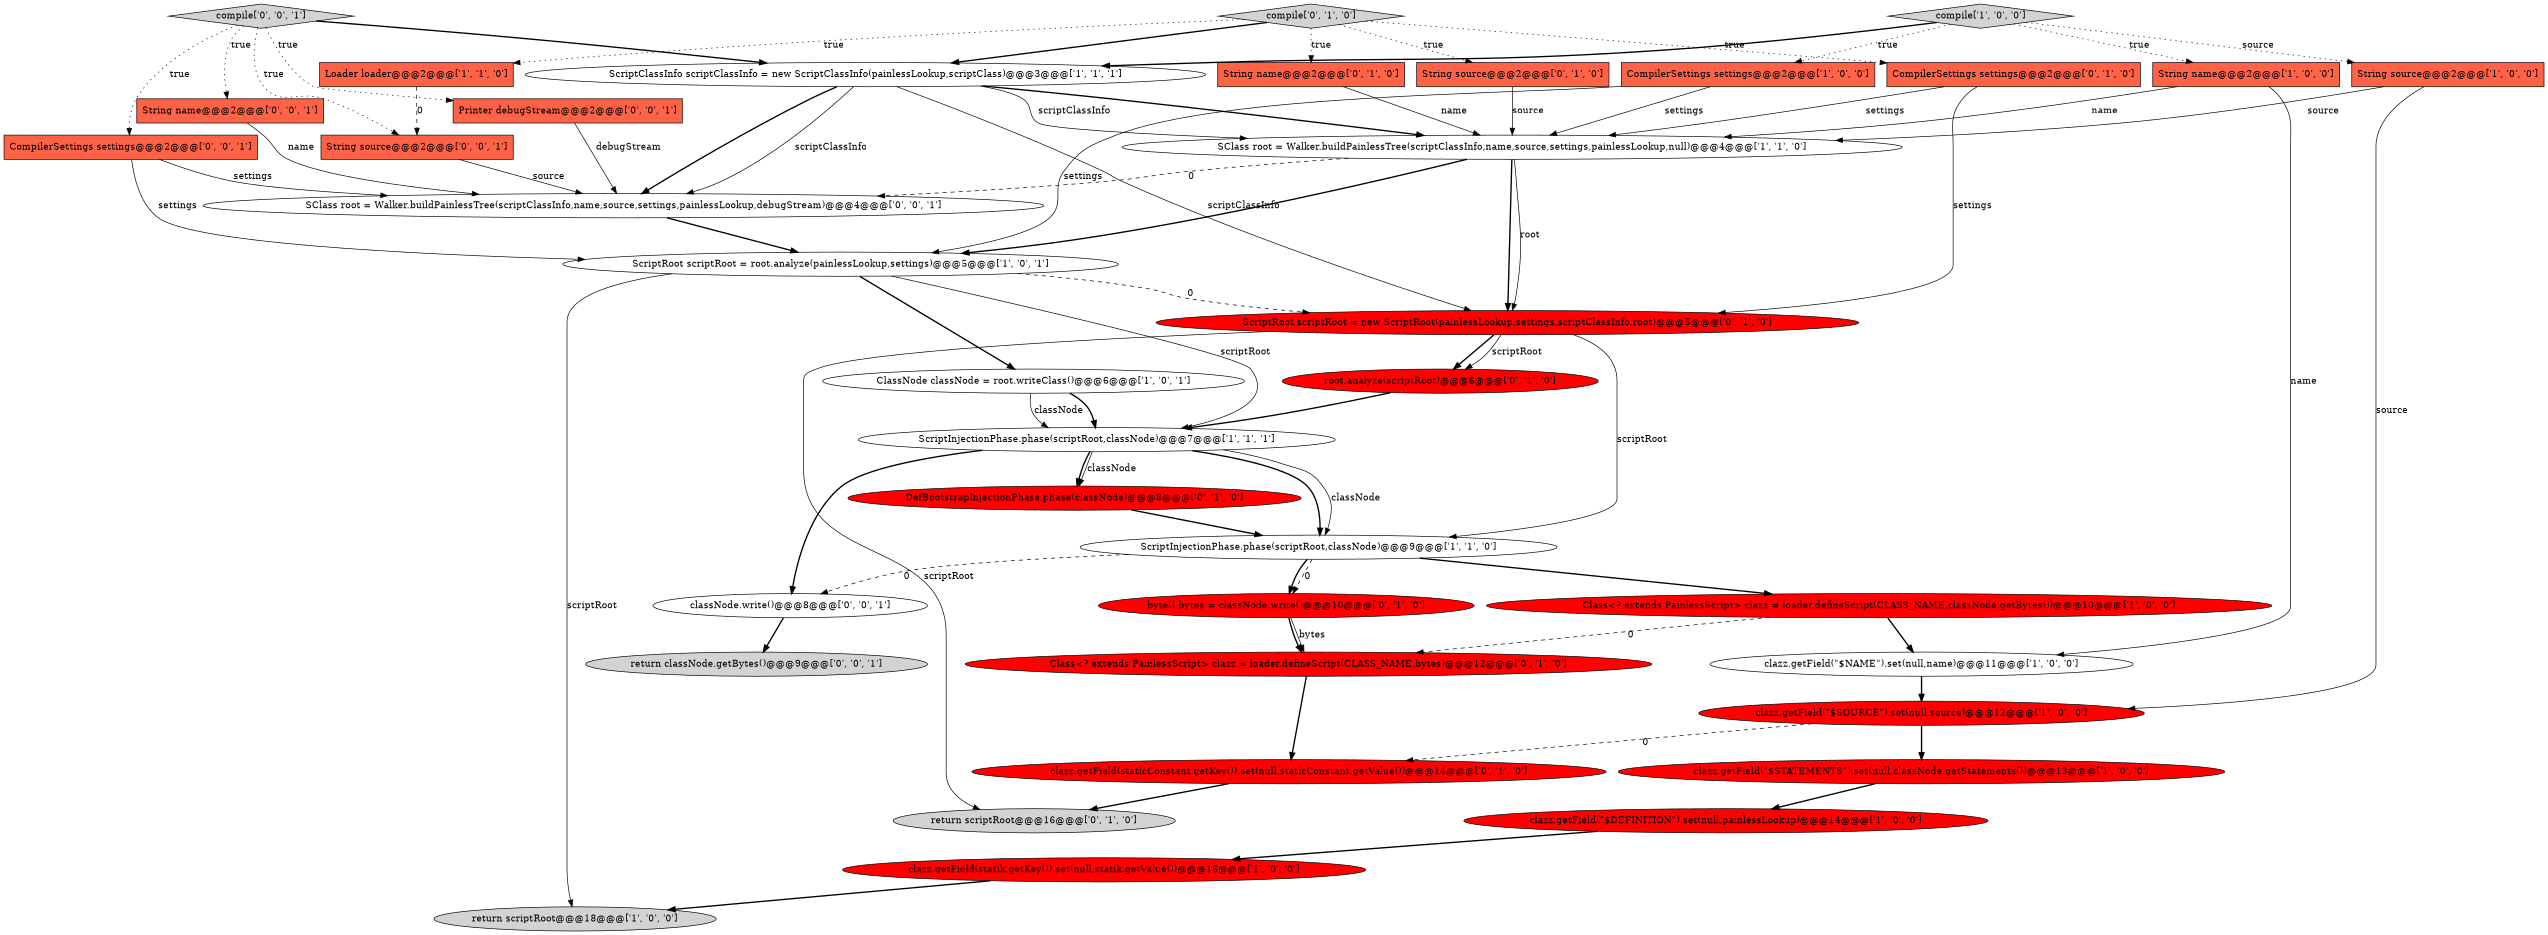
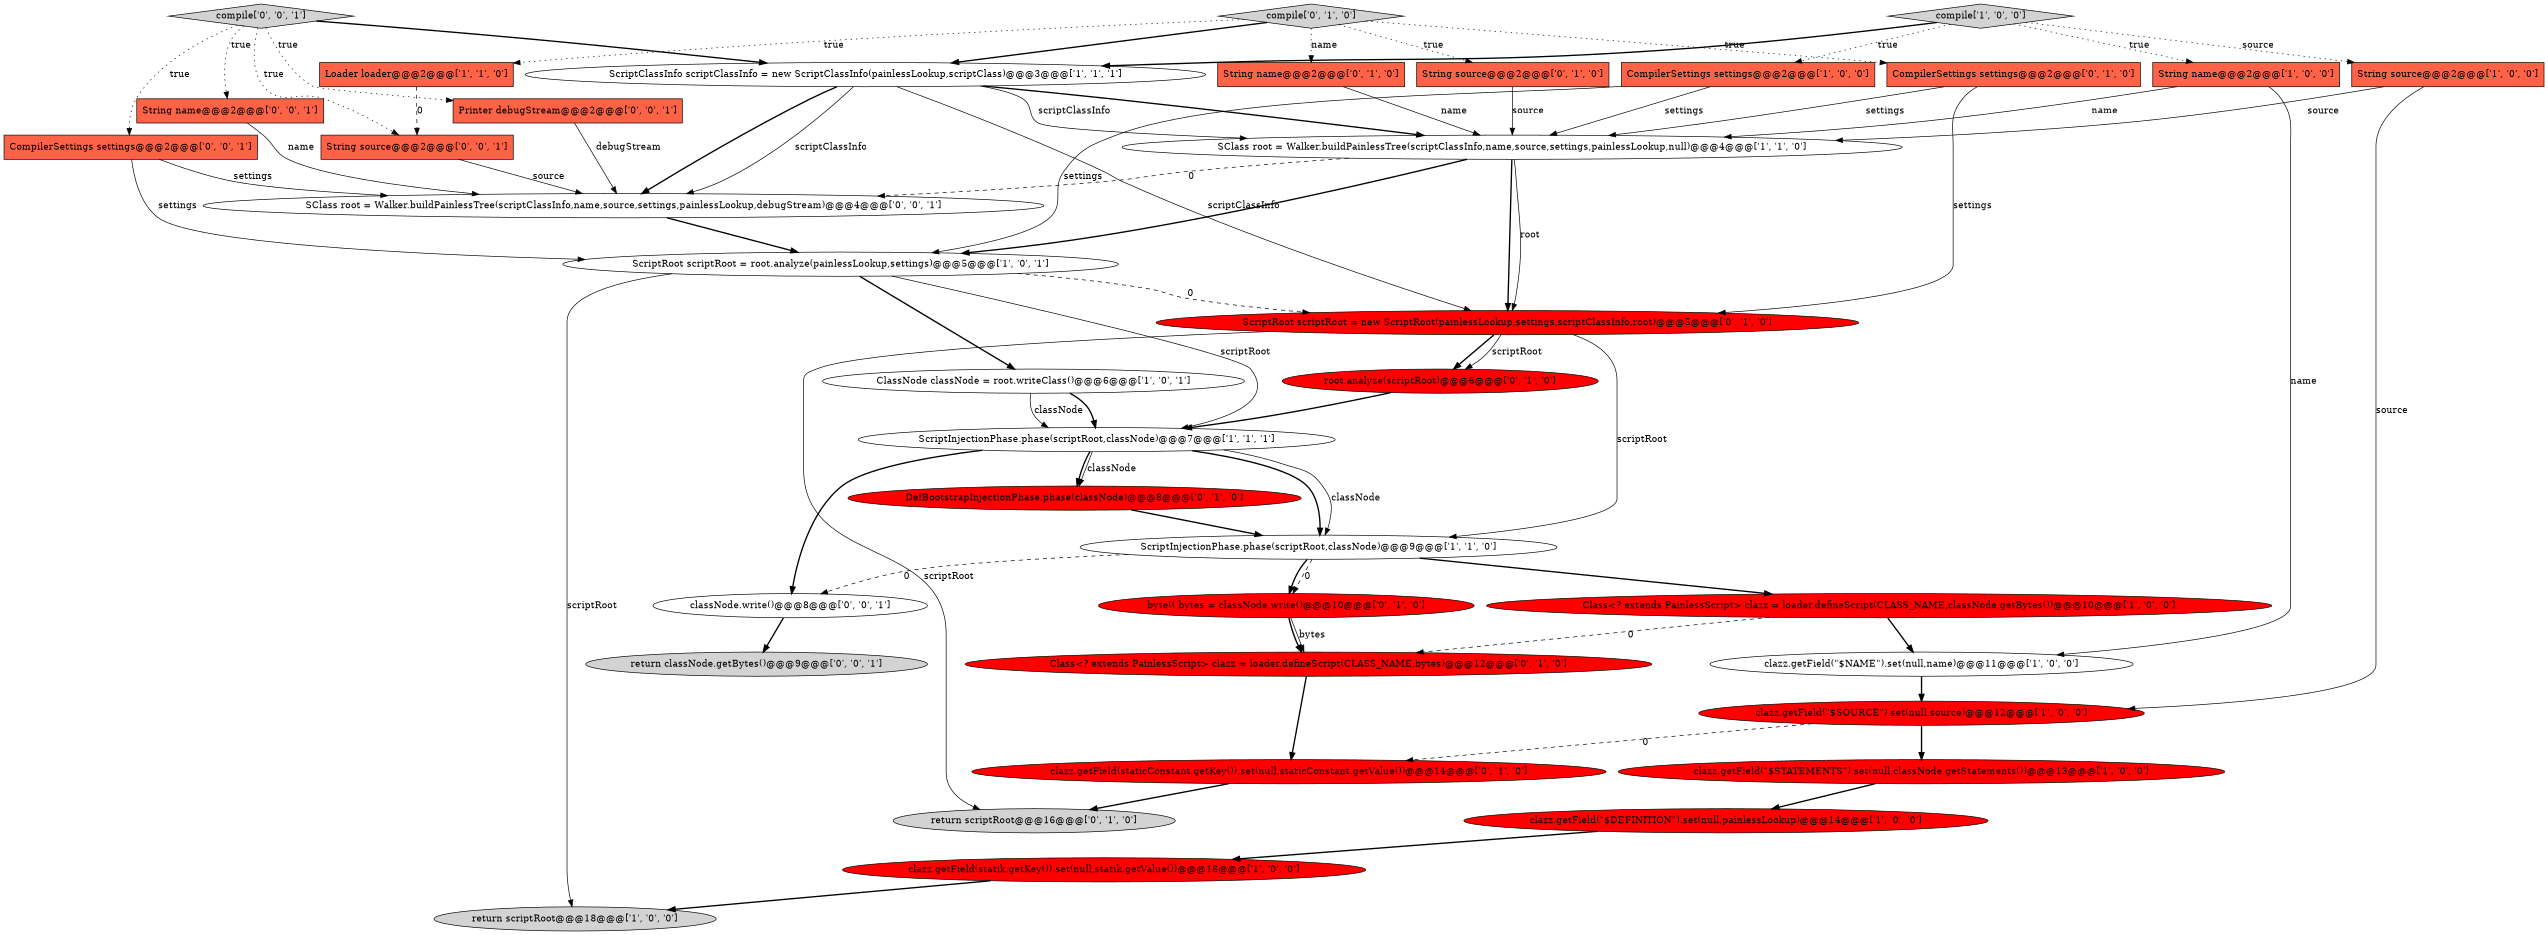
(1322, 45) -> (1325, 45)
